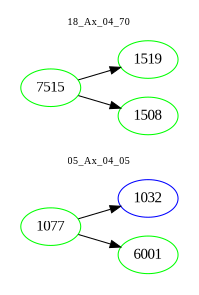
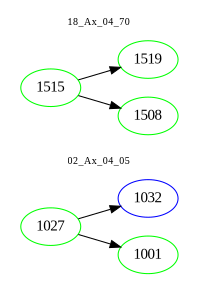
(51, 88) -> (51, 88)
(99, 161) -> (99, 161)
(51, 227) -> (51, 227)
(148, 255) -> (148, 255)
